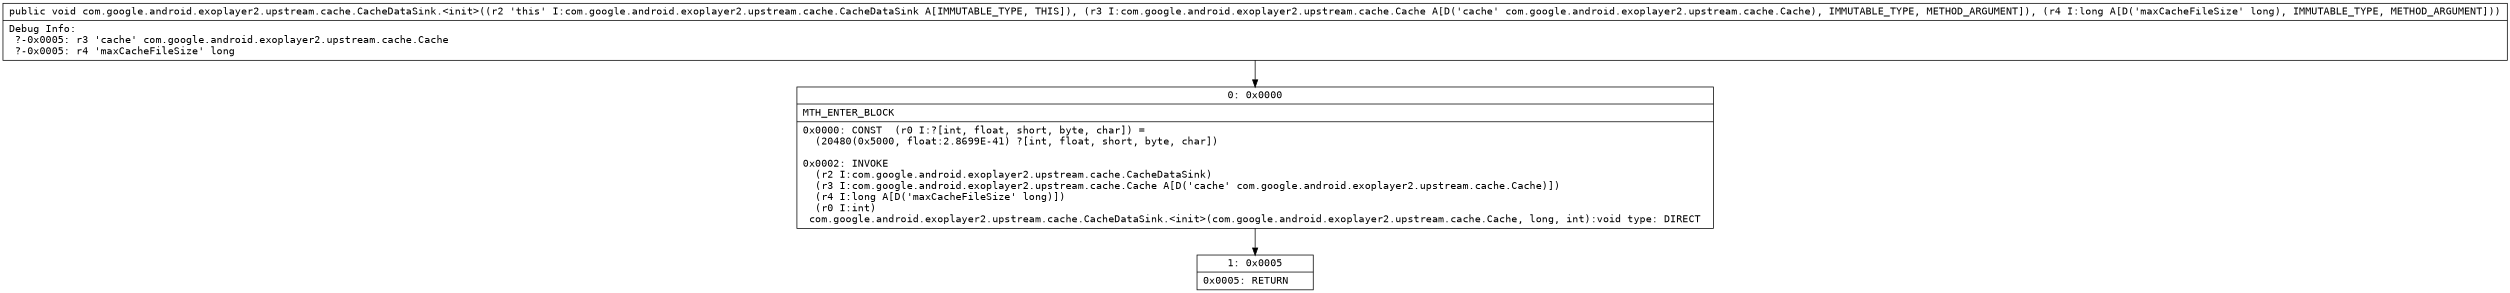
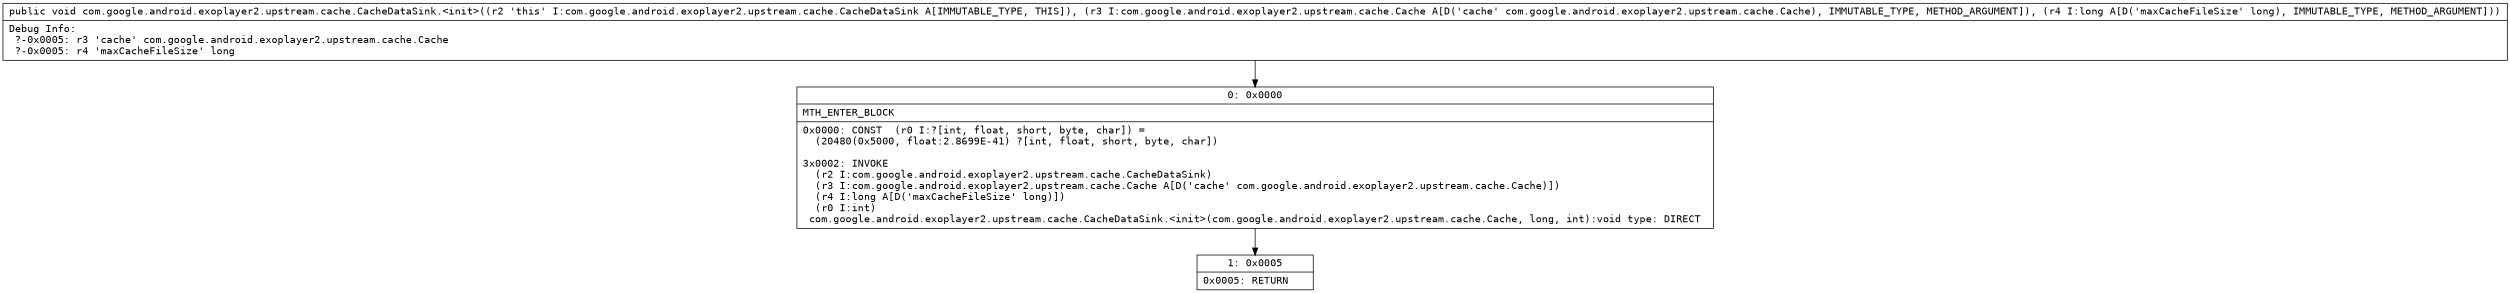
(852, 164) -> (852, 164)
